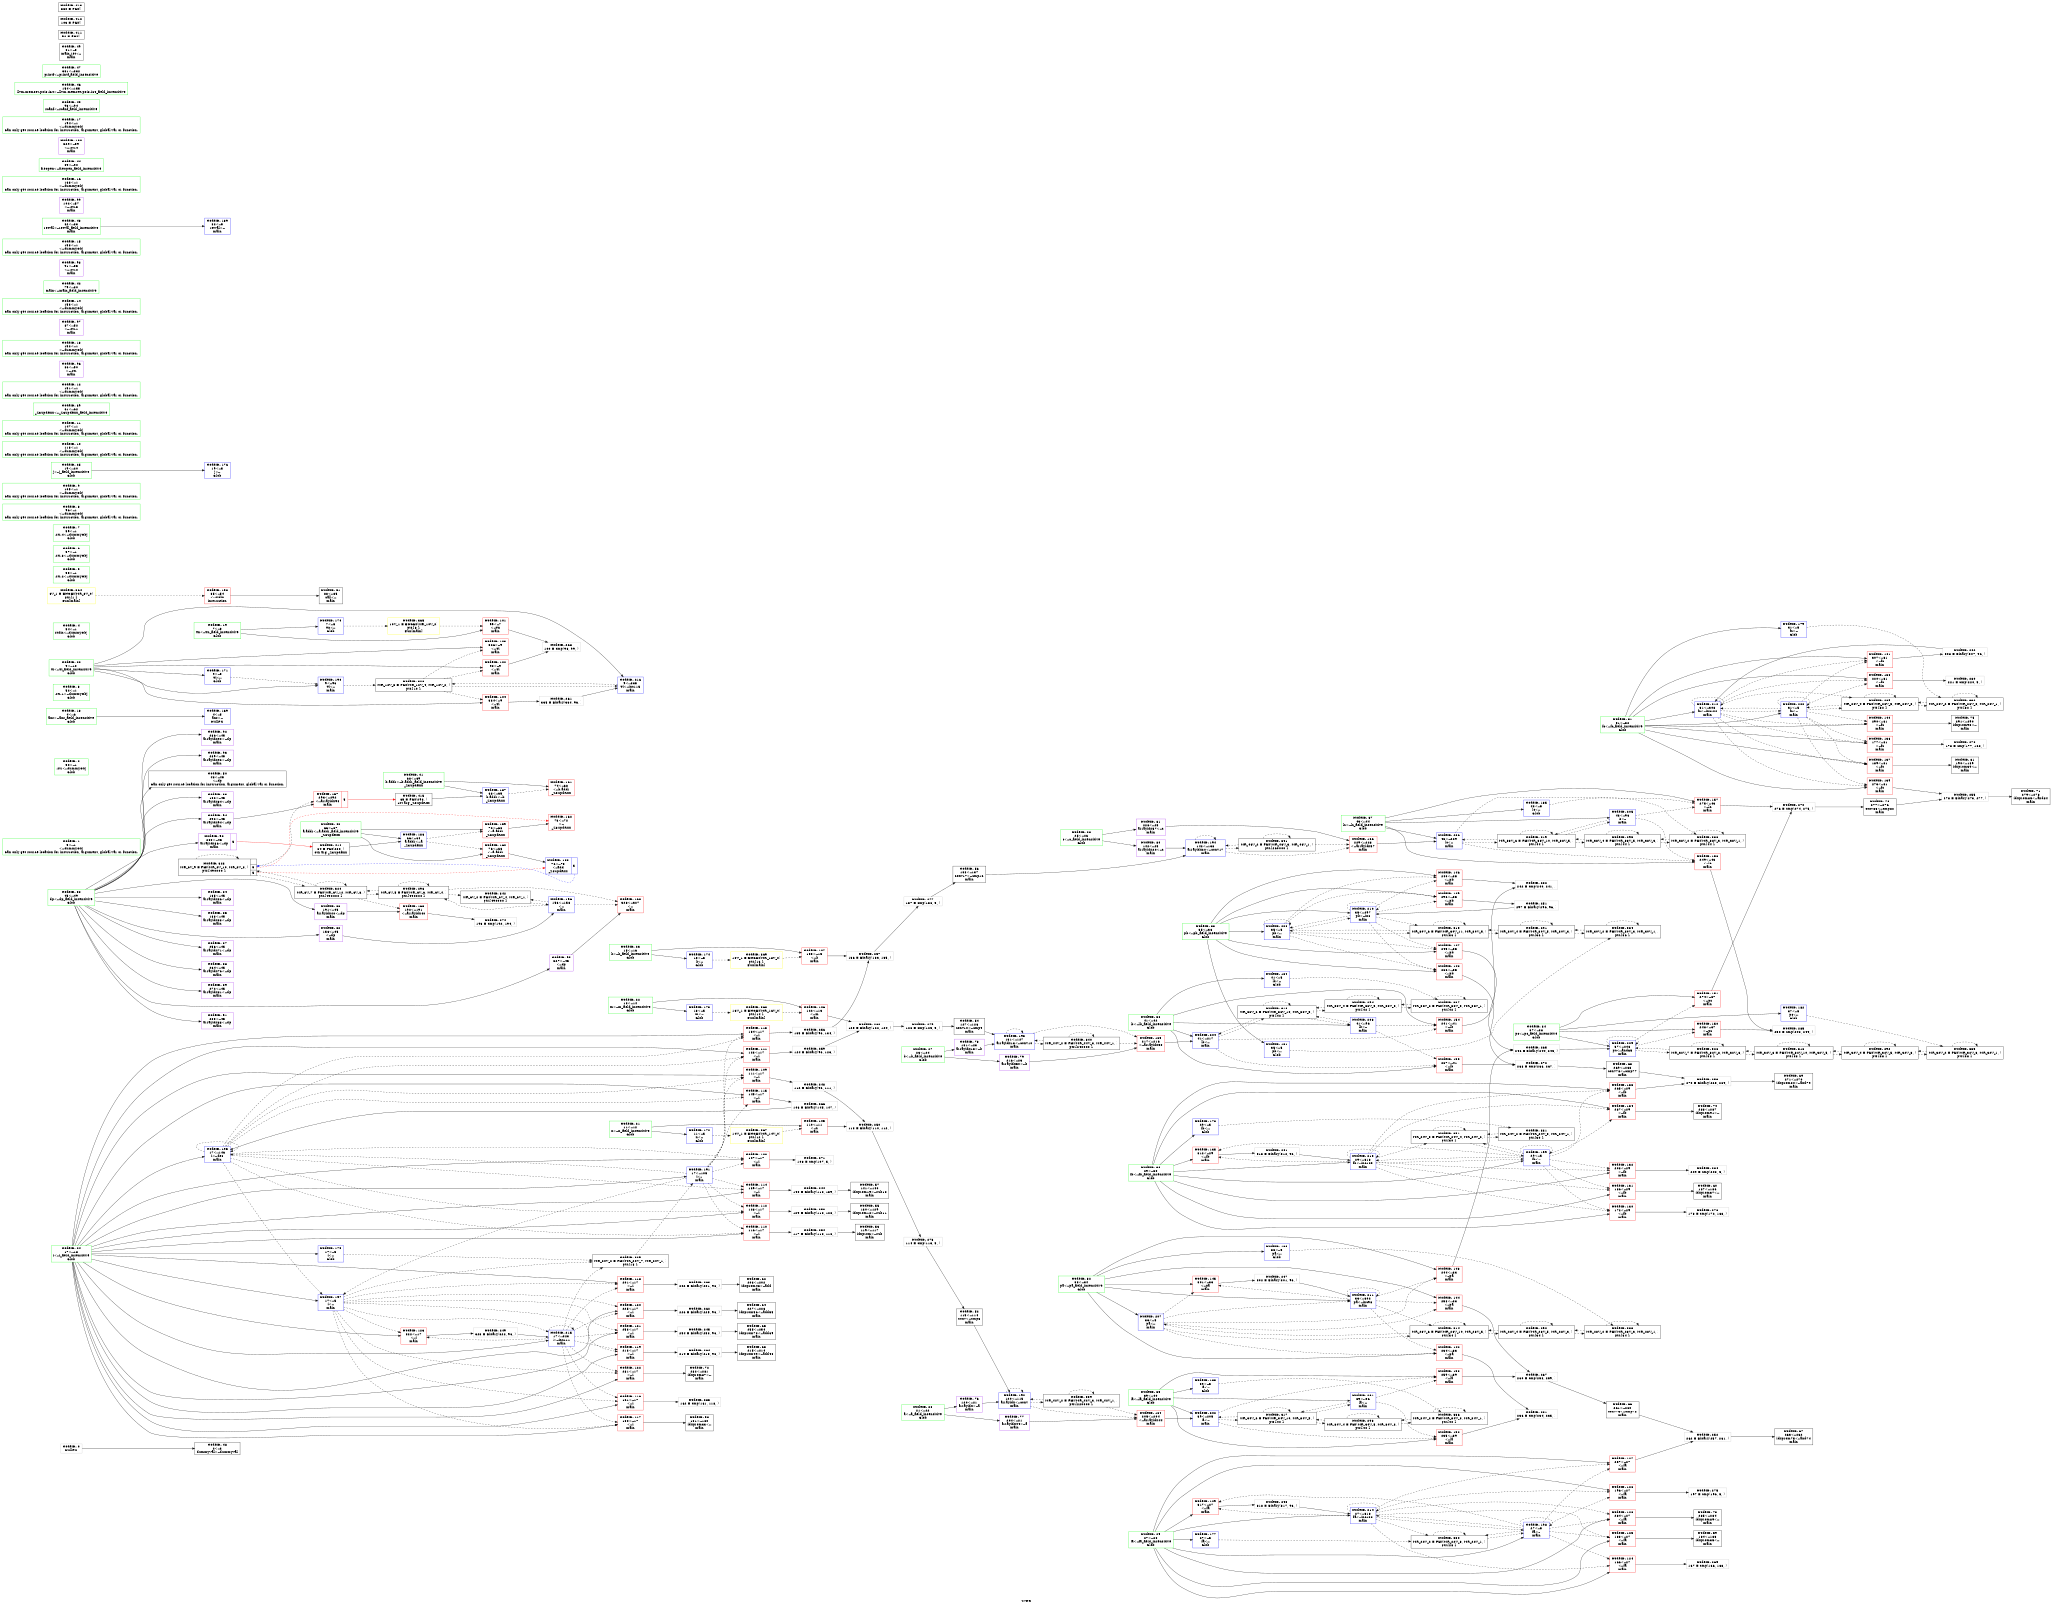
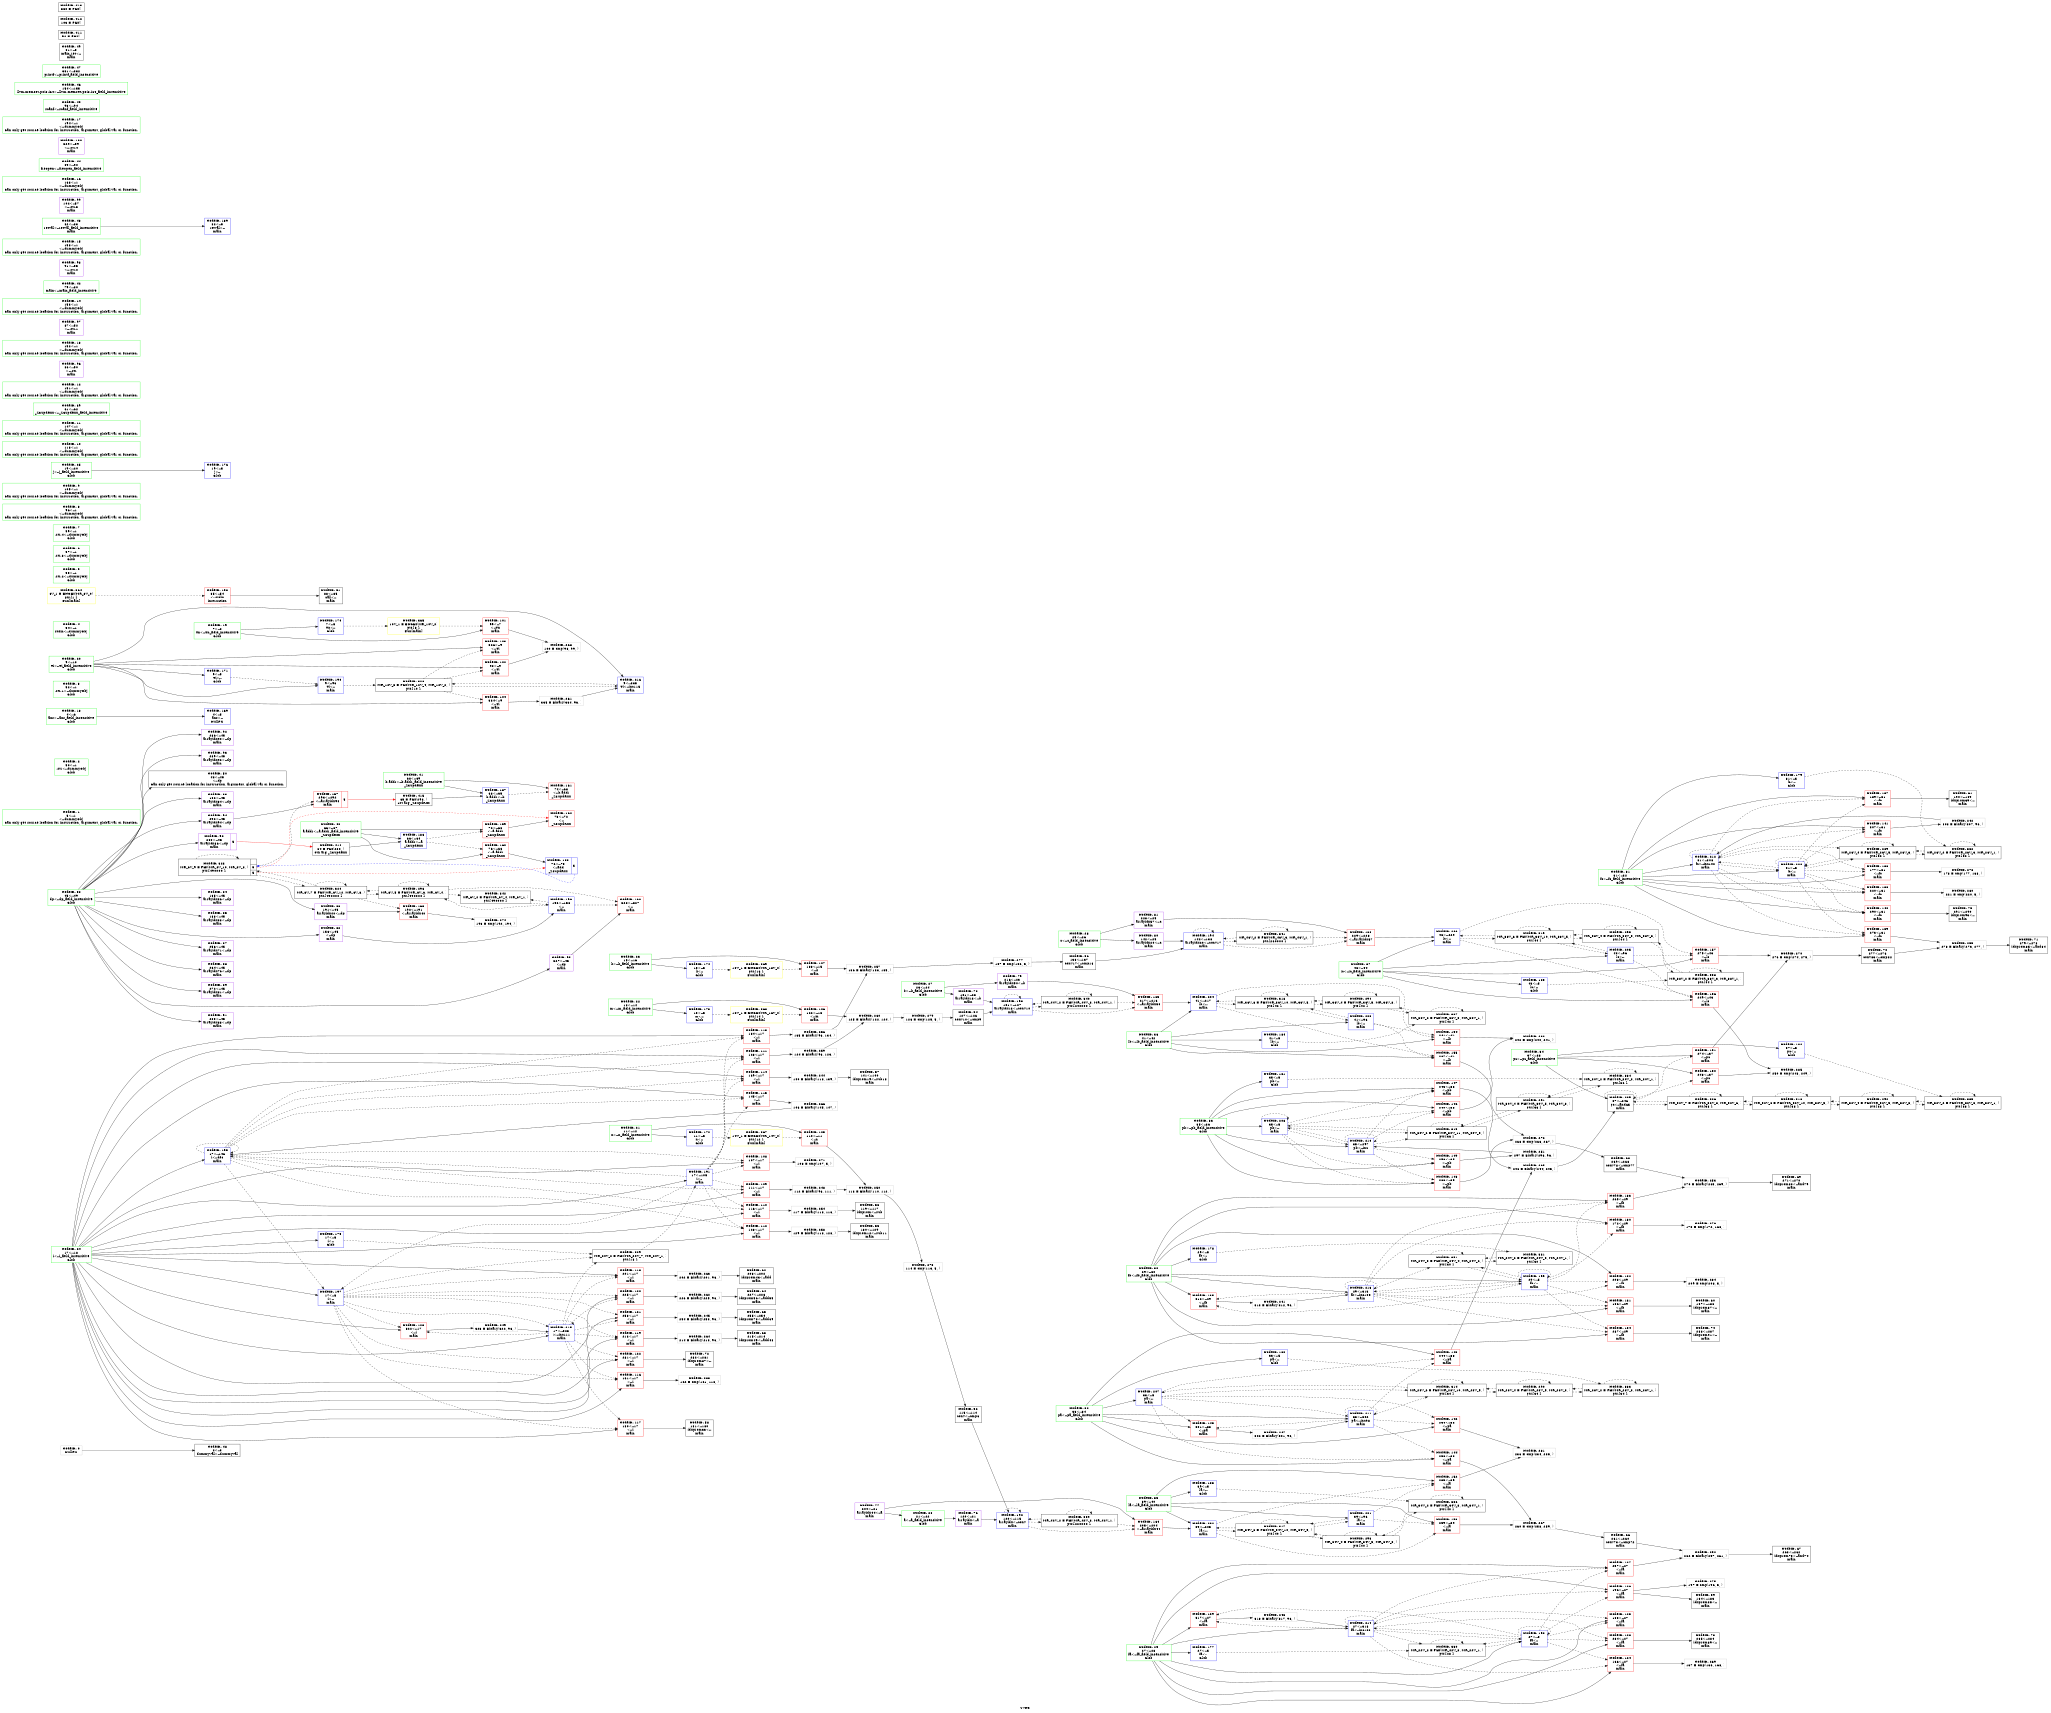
(1623, 1049) -> (1620, 1103)
(971, 1418) -> (892, 1514)
(1663, 1539) -> (1661, 1596)
